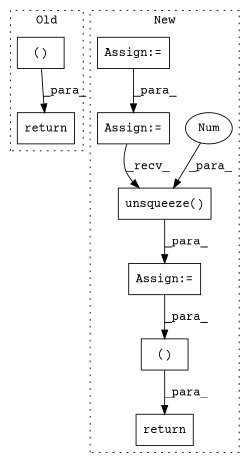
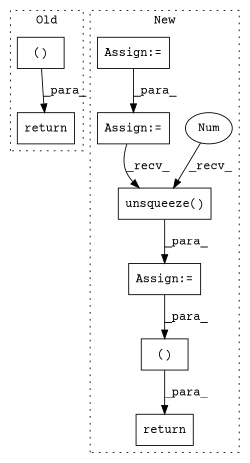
(211, 166) -> (211, 166)
